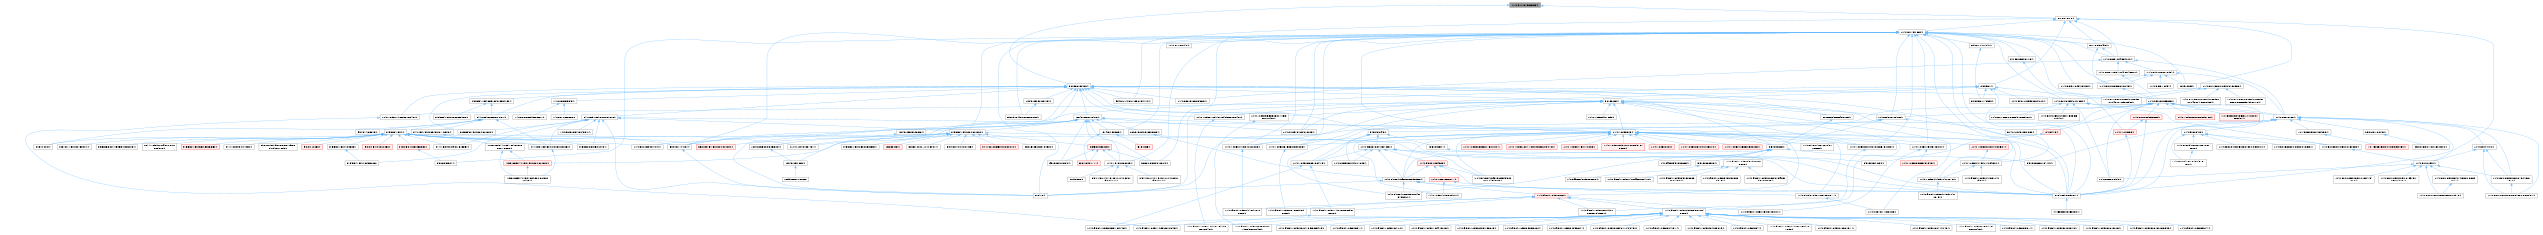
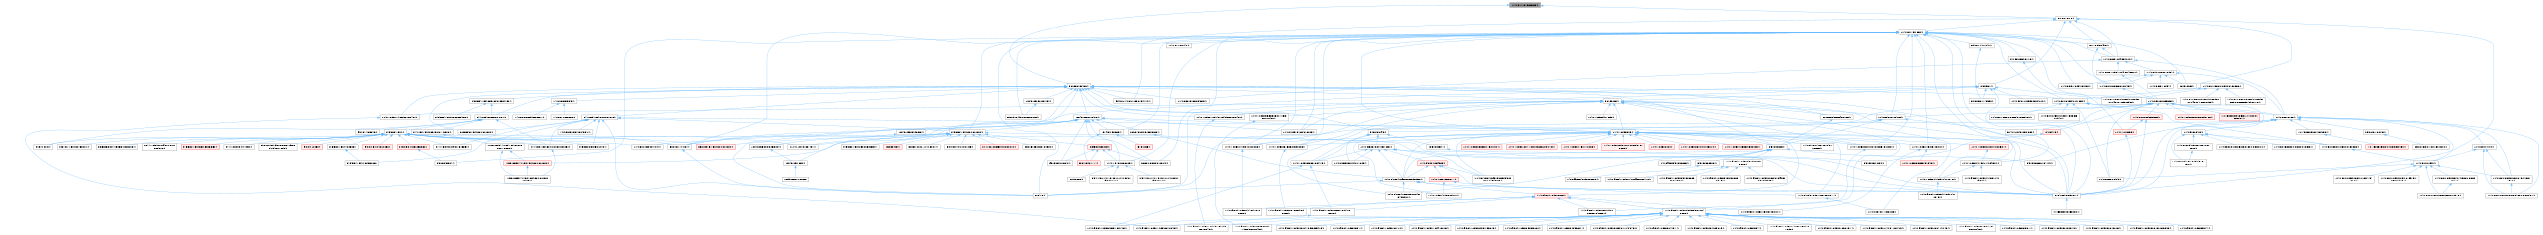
(1333, 212) -> (1333, 212)
none -> (1883, 228)
